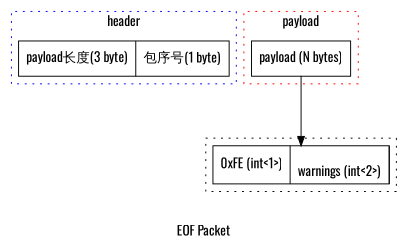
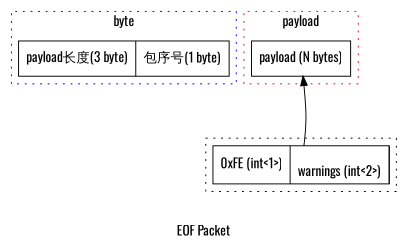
(124, 22) -> (124, 22)
(301, 106) -> (306, 116)
